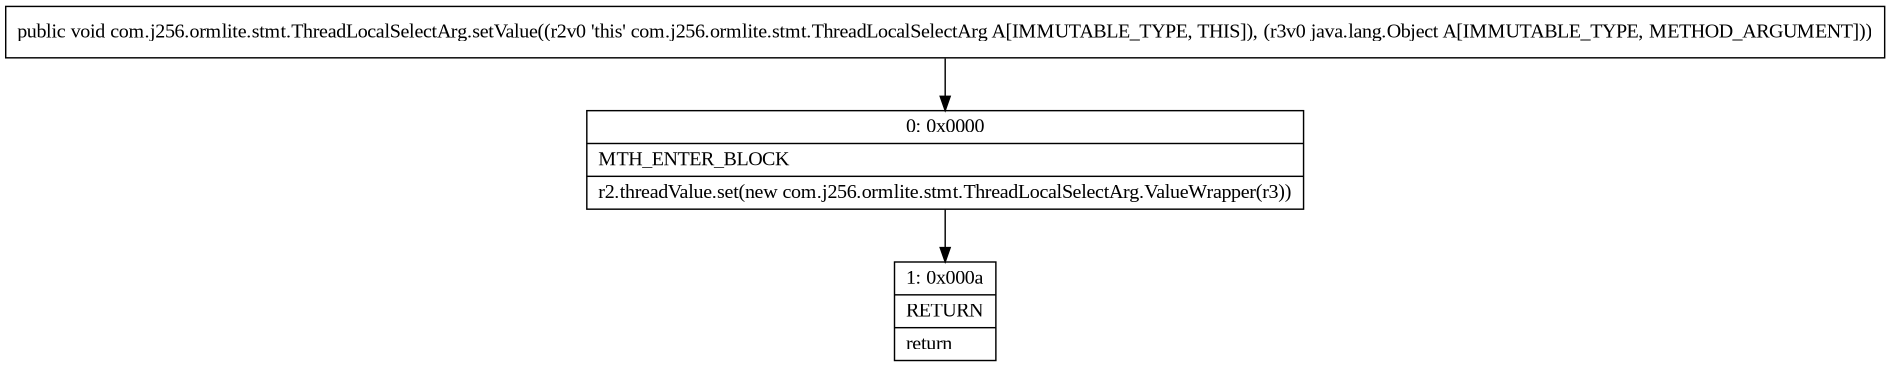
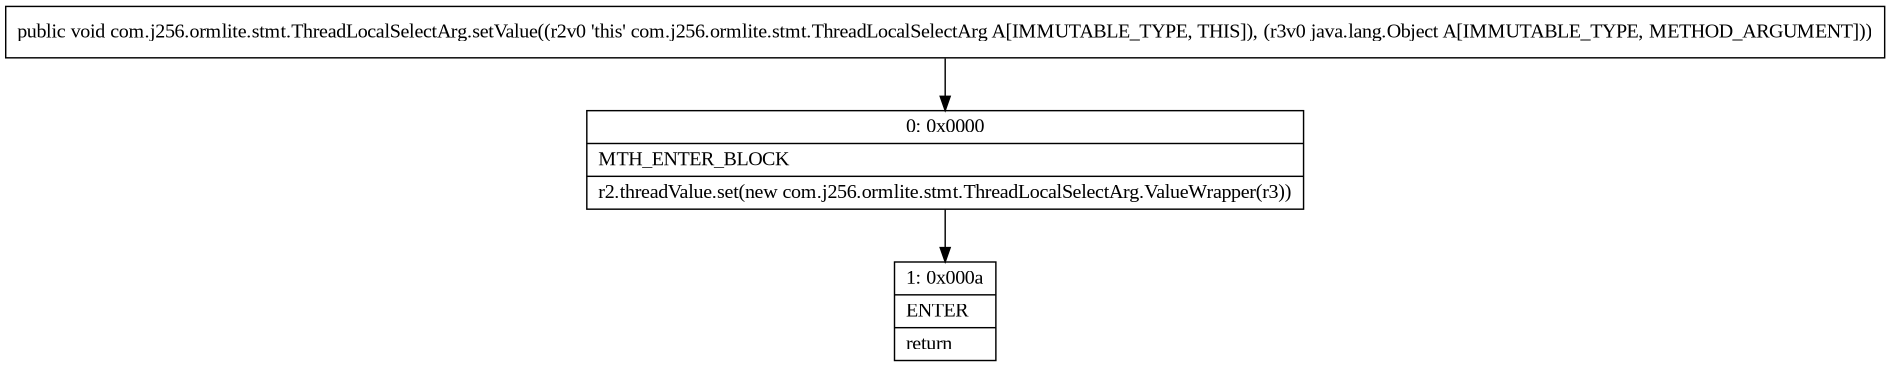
(945, 311) -> (937, 311)
